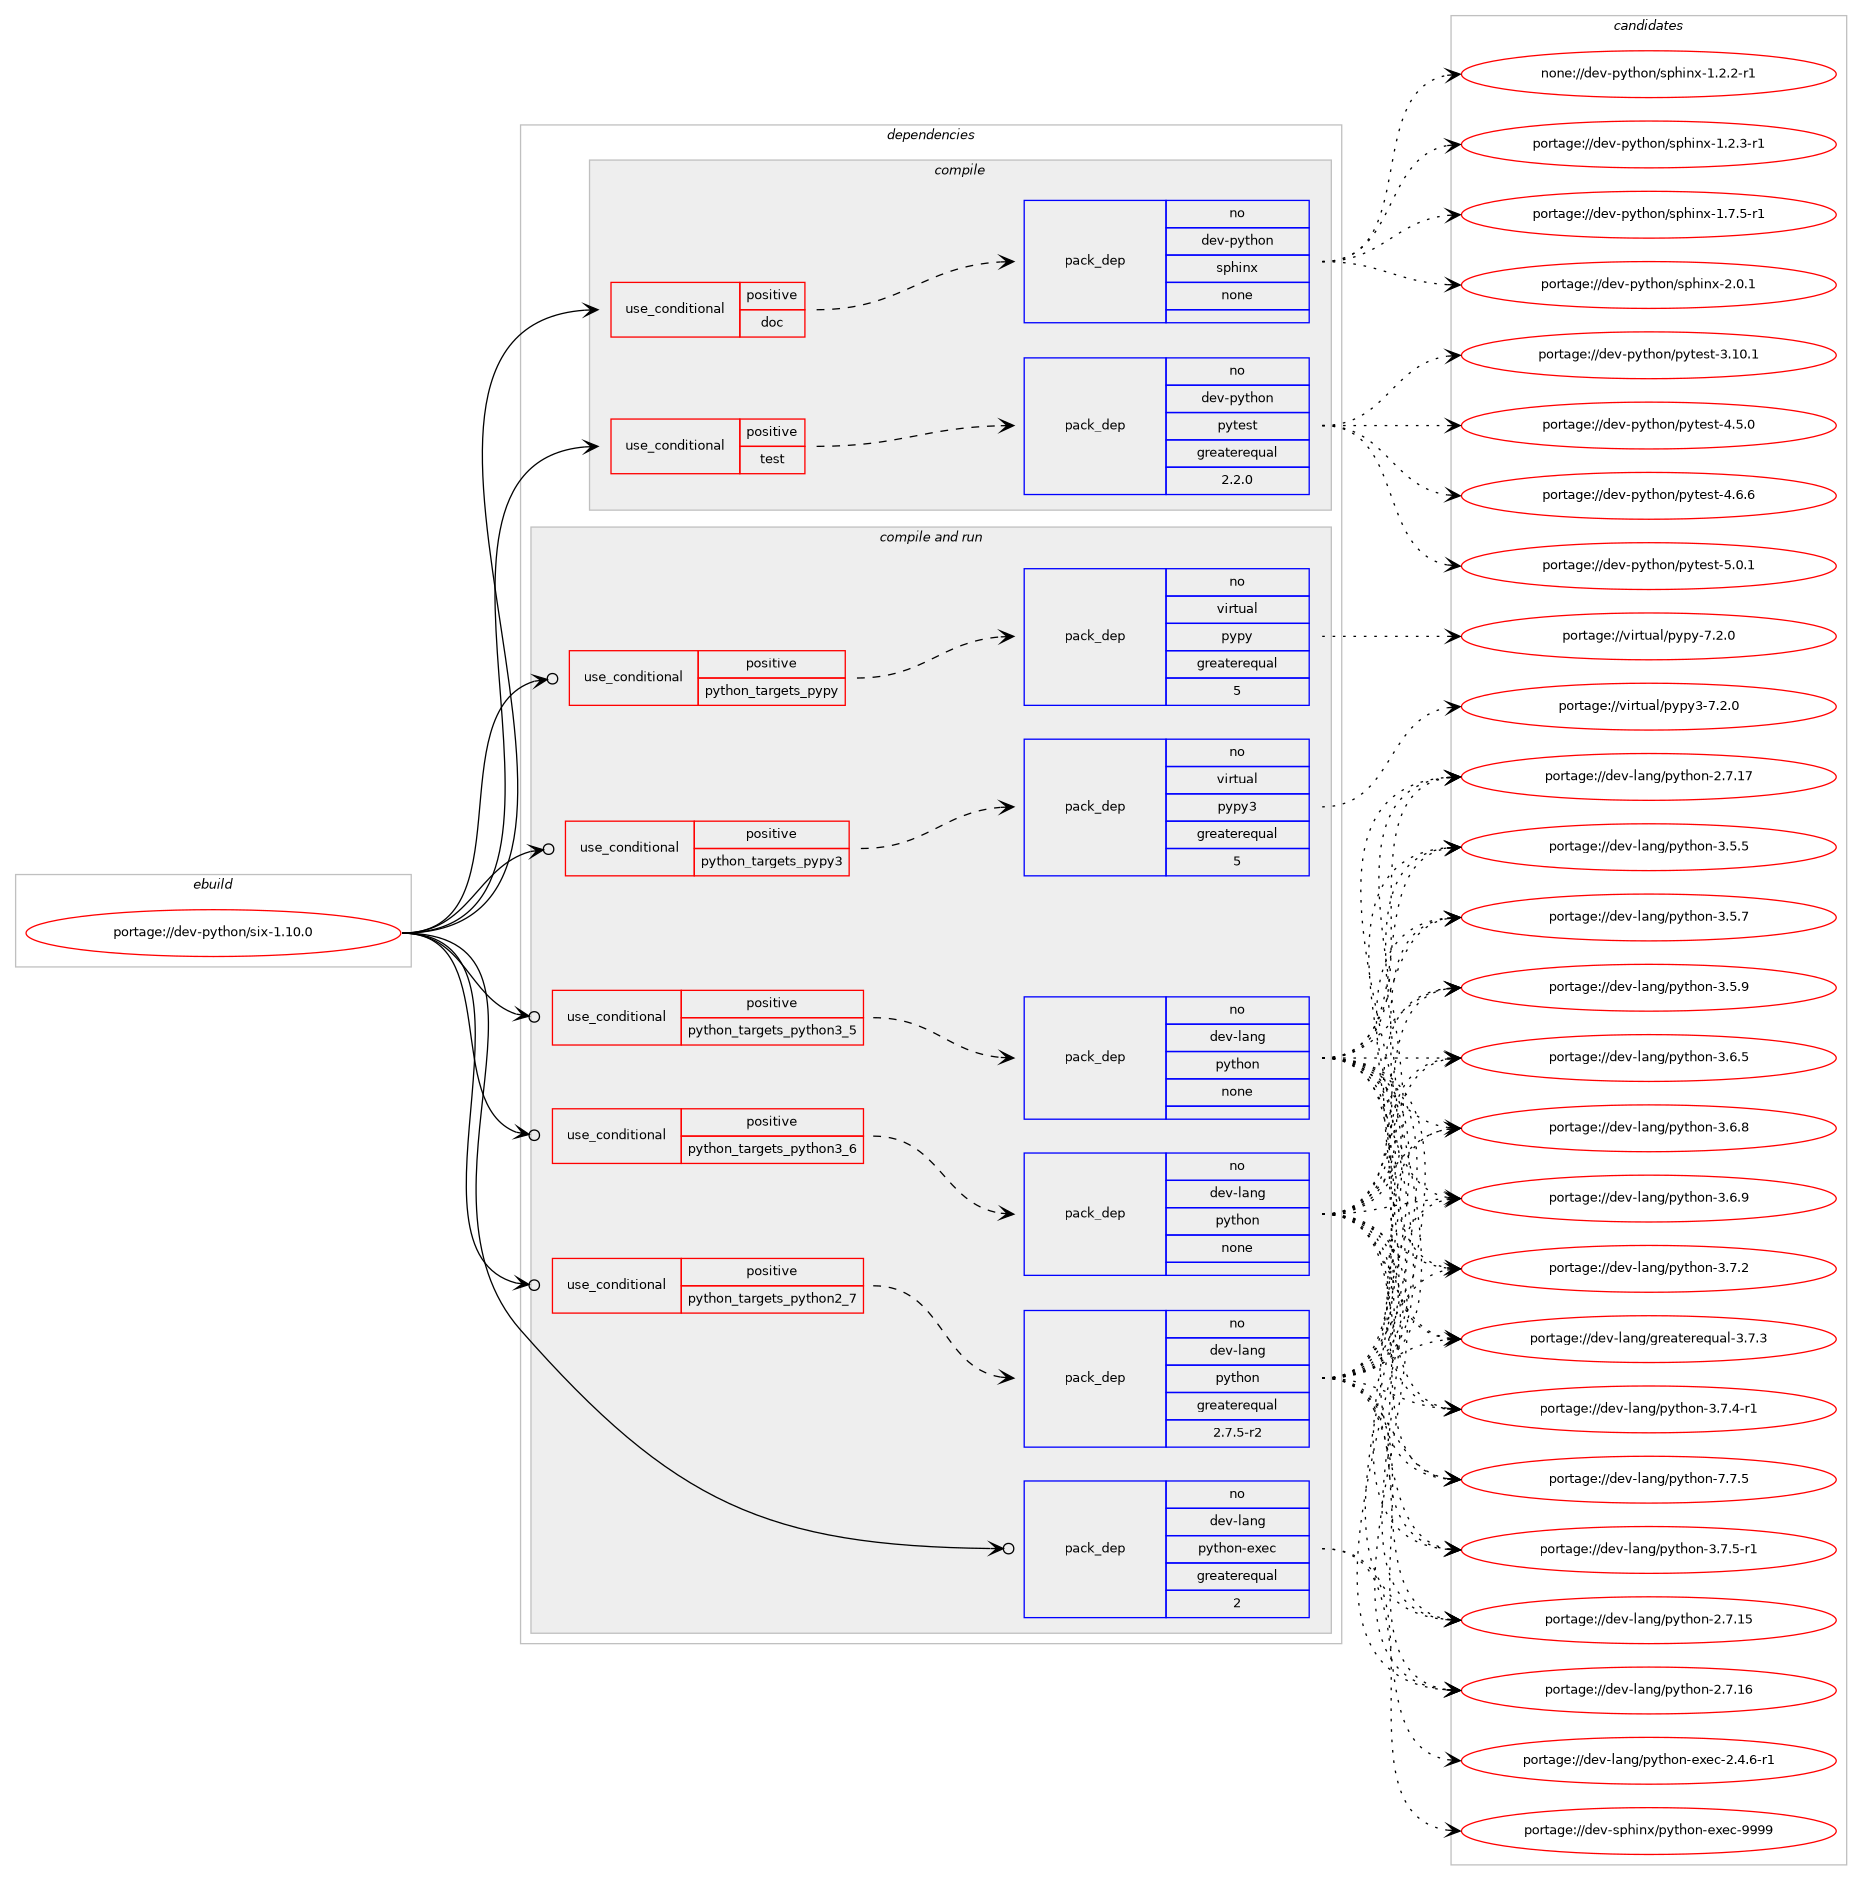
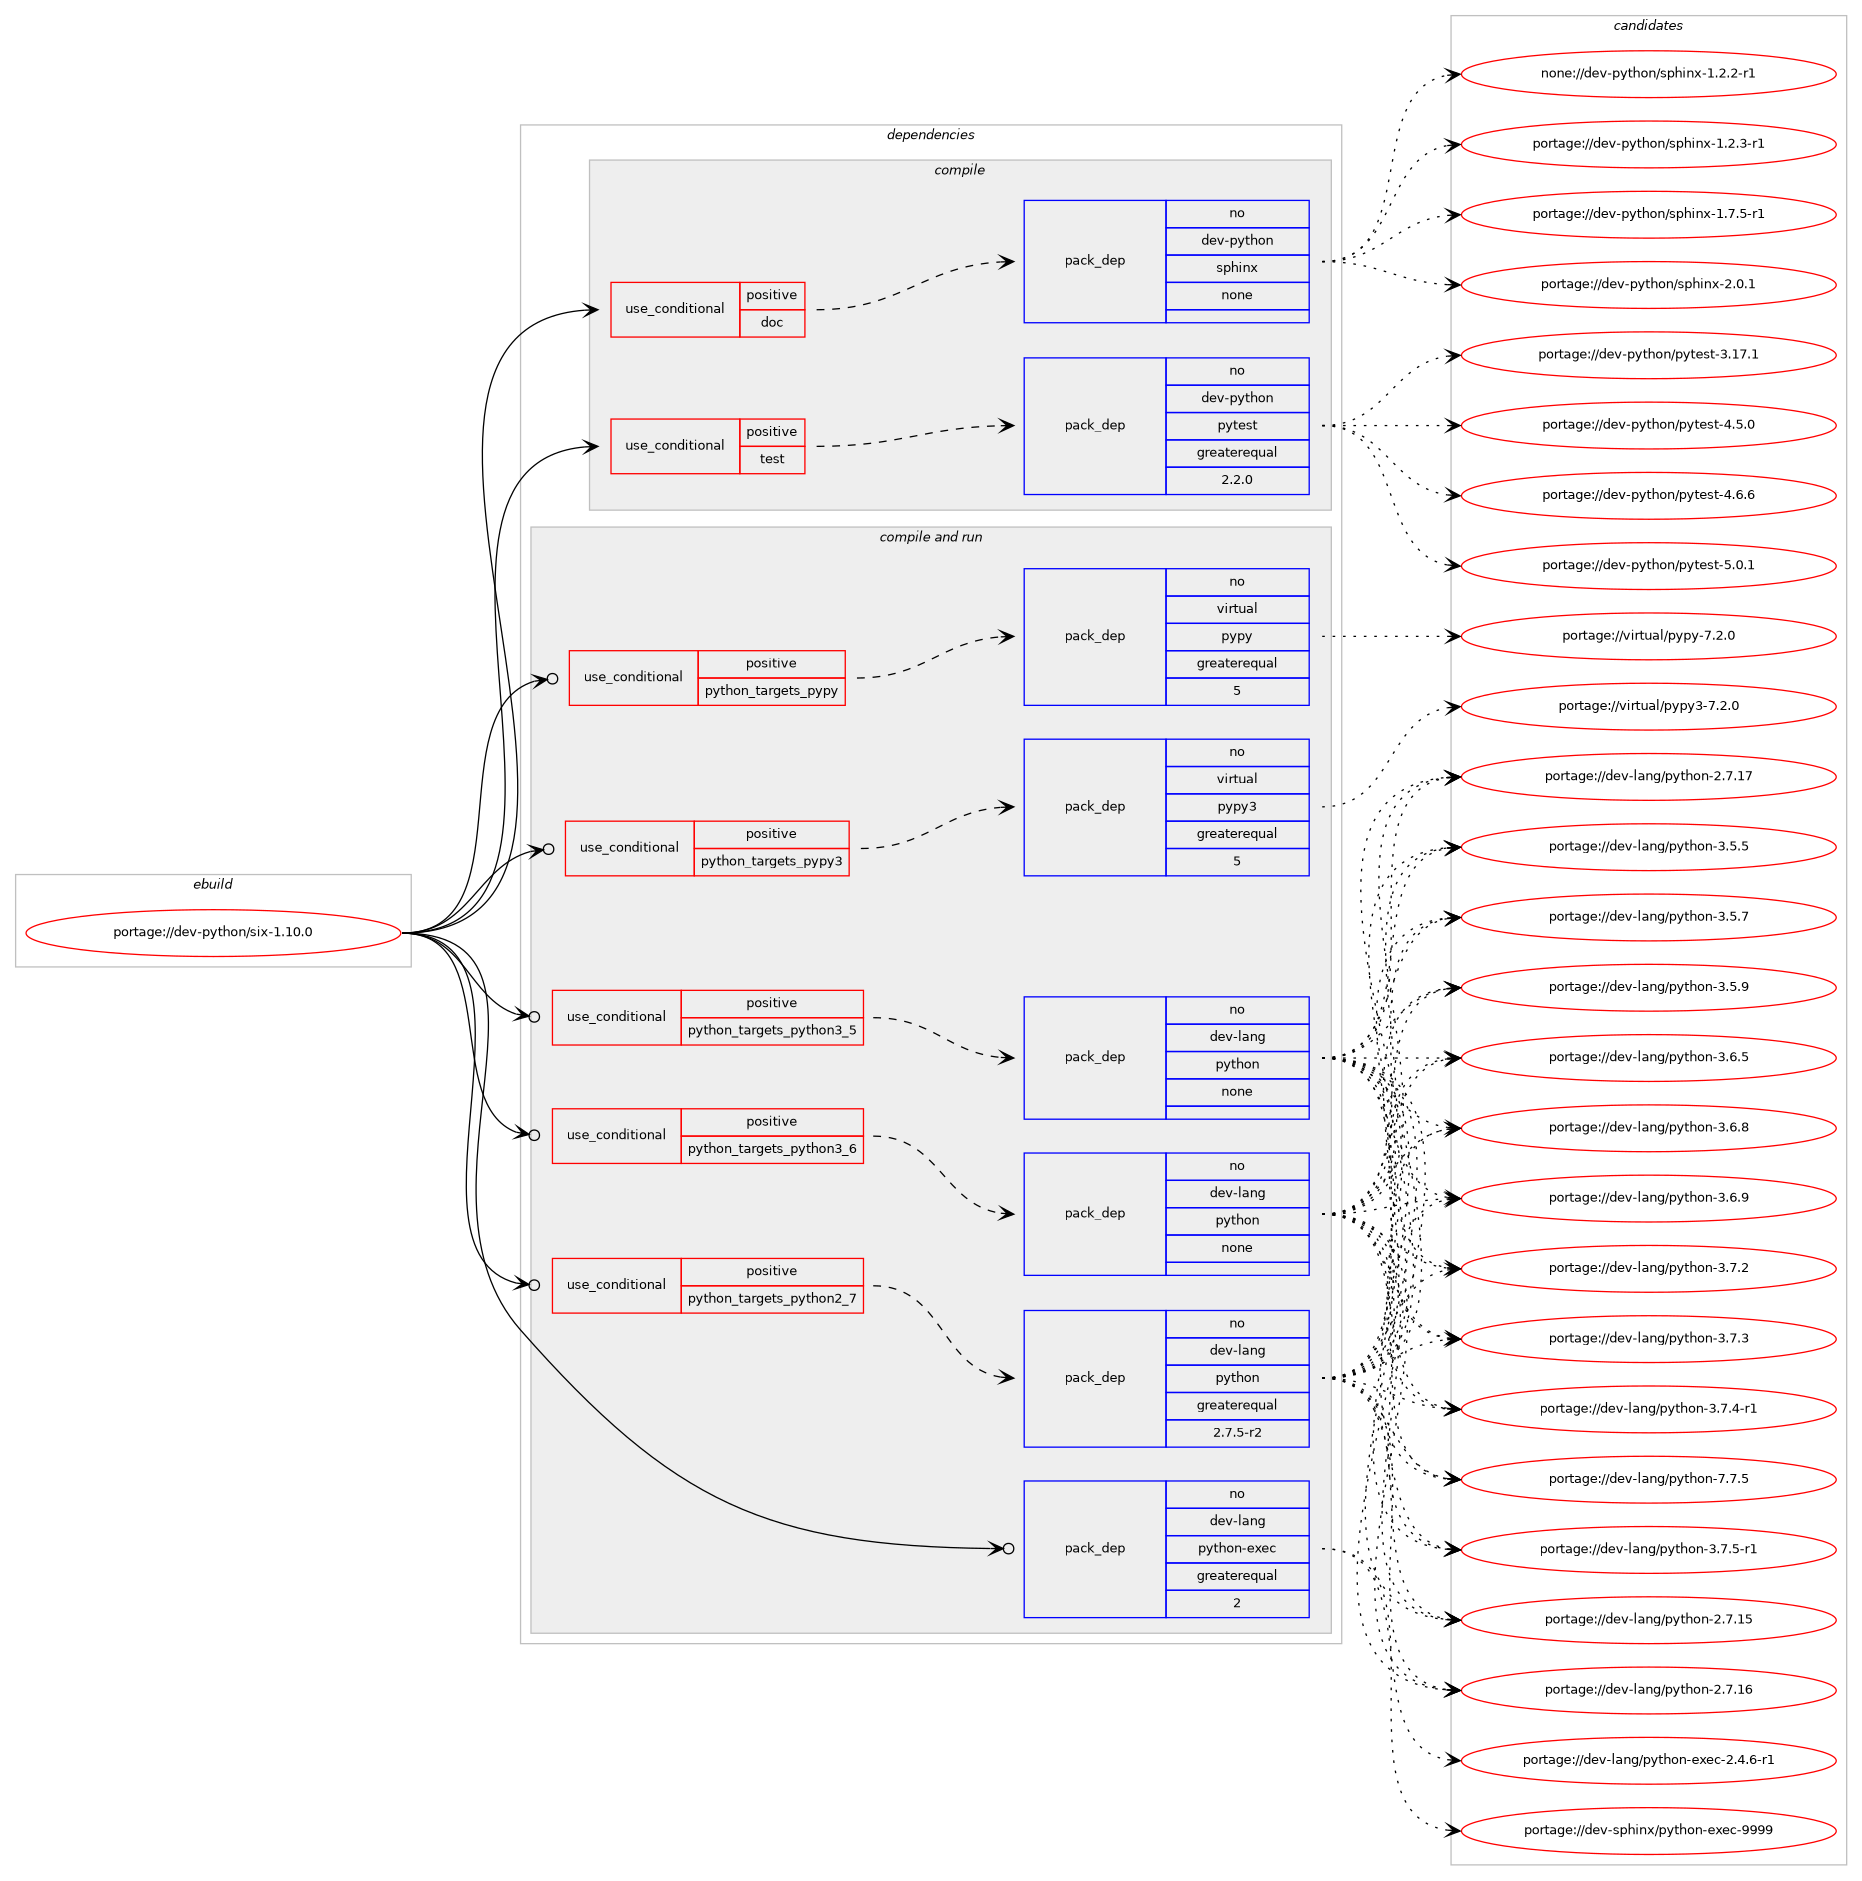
(1649, 355) -> (1649, 355)
(1649, 1339) -> (1649, 1339)
